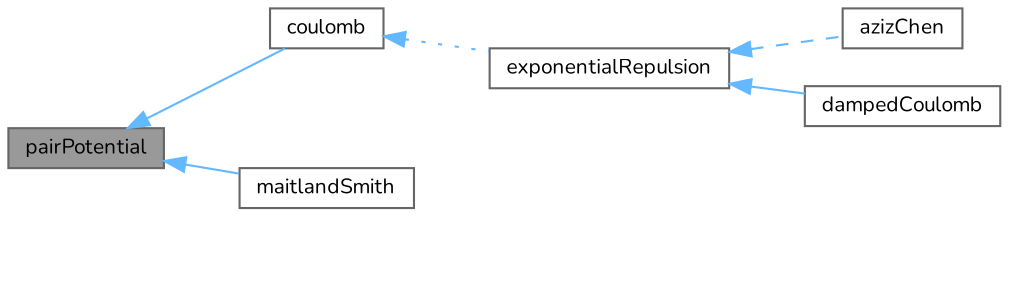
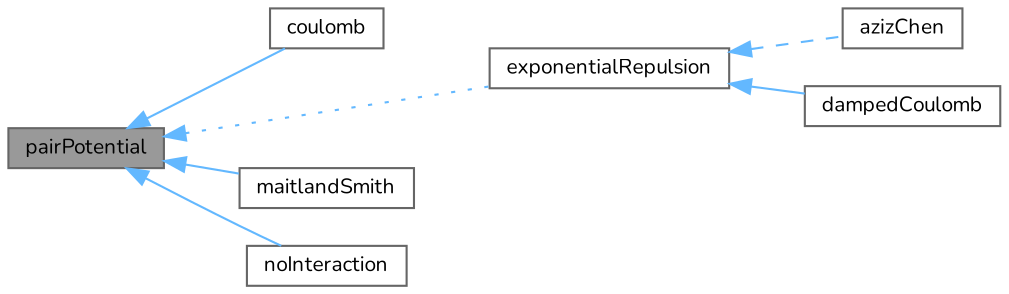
(447, 45) -> (337, 110)
none -> (327, 266)
